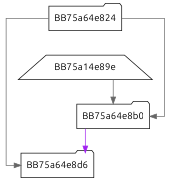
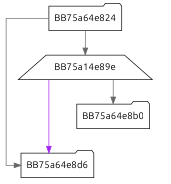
(164, 50) -> (85, 39)
(85, 137) -> (49, 113)
